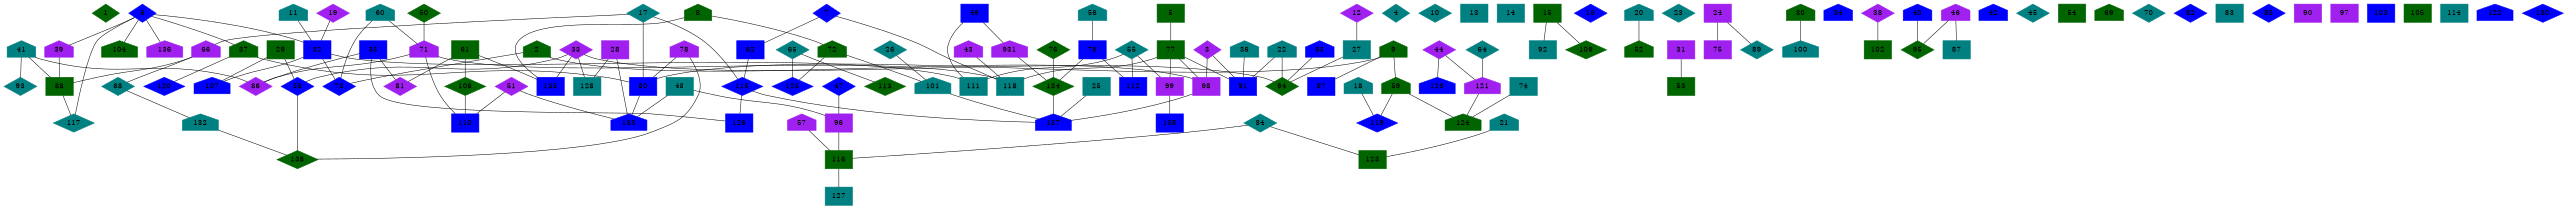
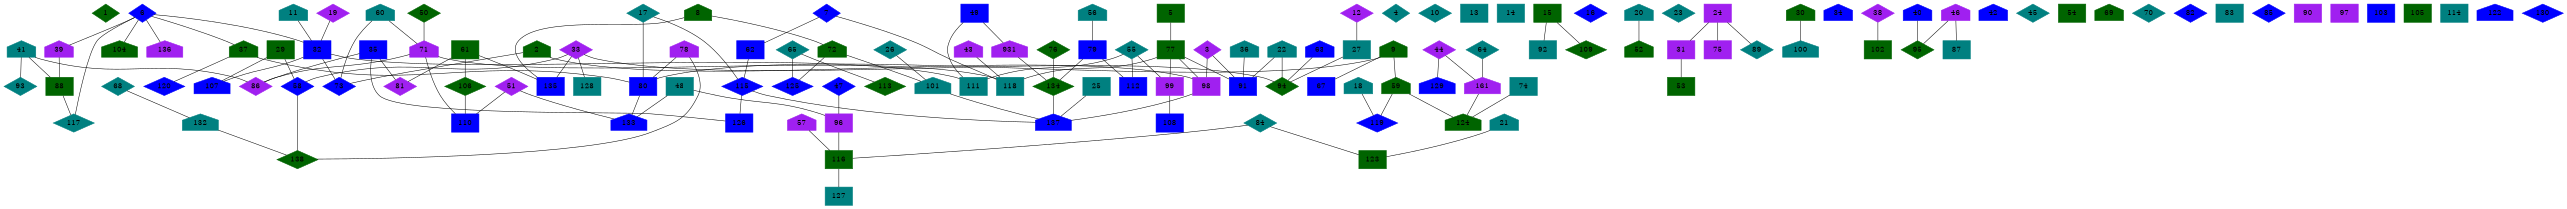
none -> (1699, 32)
(206, 50) -> none
(615, 50) -> none
(1482, 86) -> (1482, 86)
